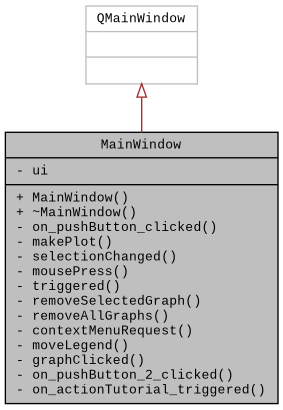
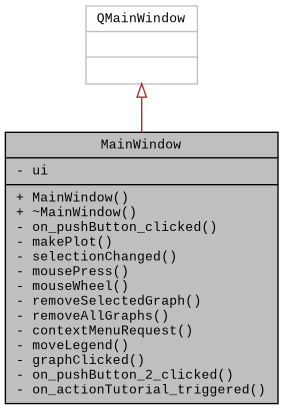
(69, 286) -> (73, 286)
